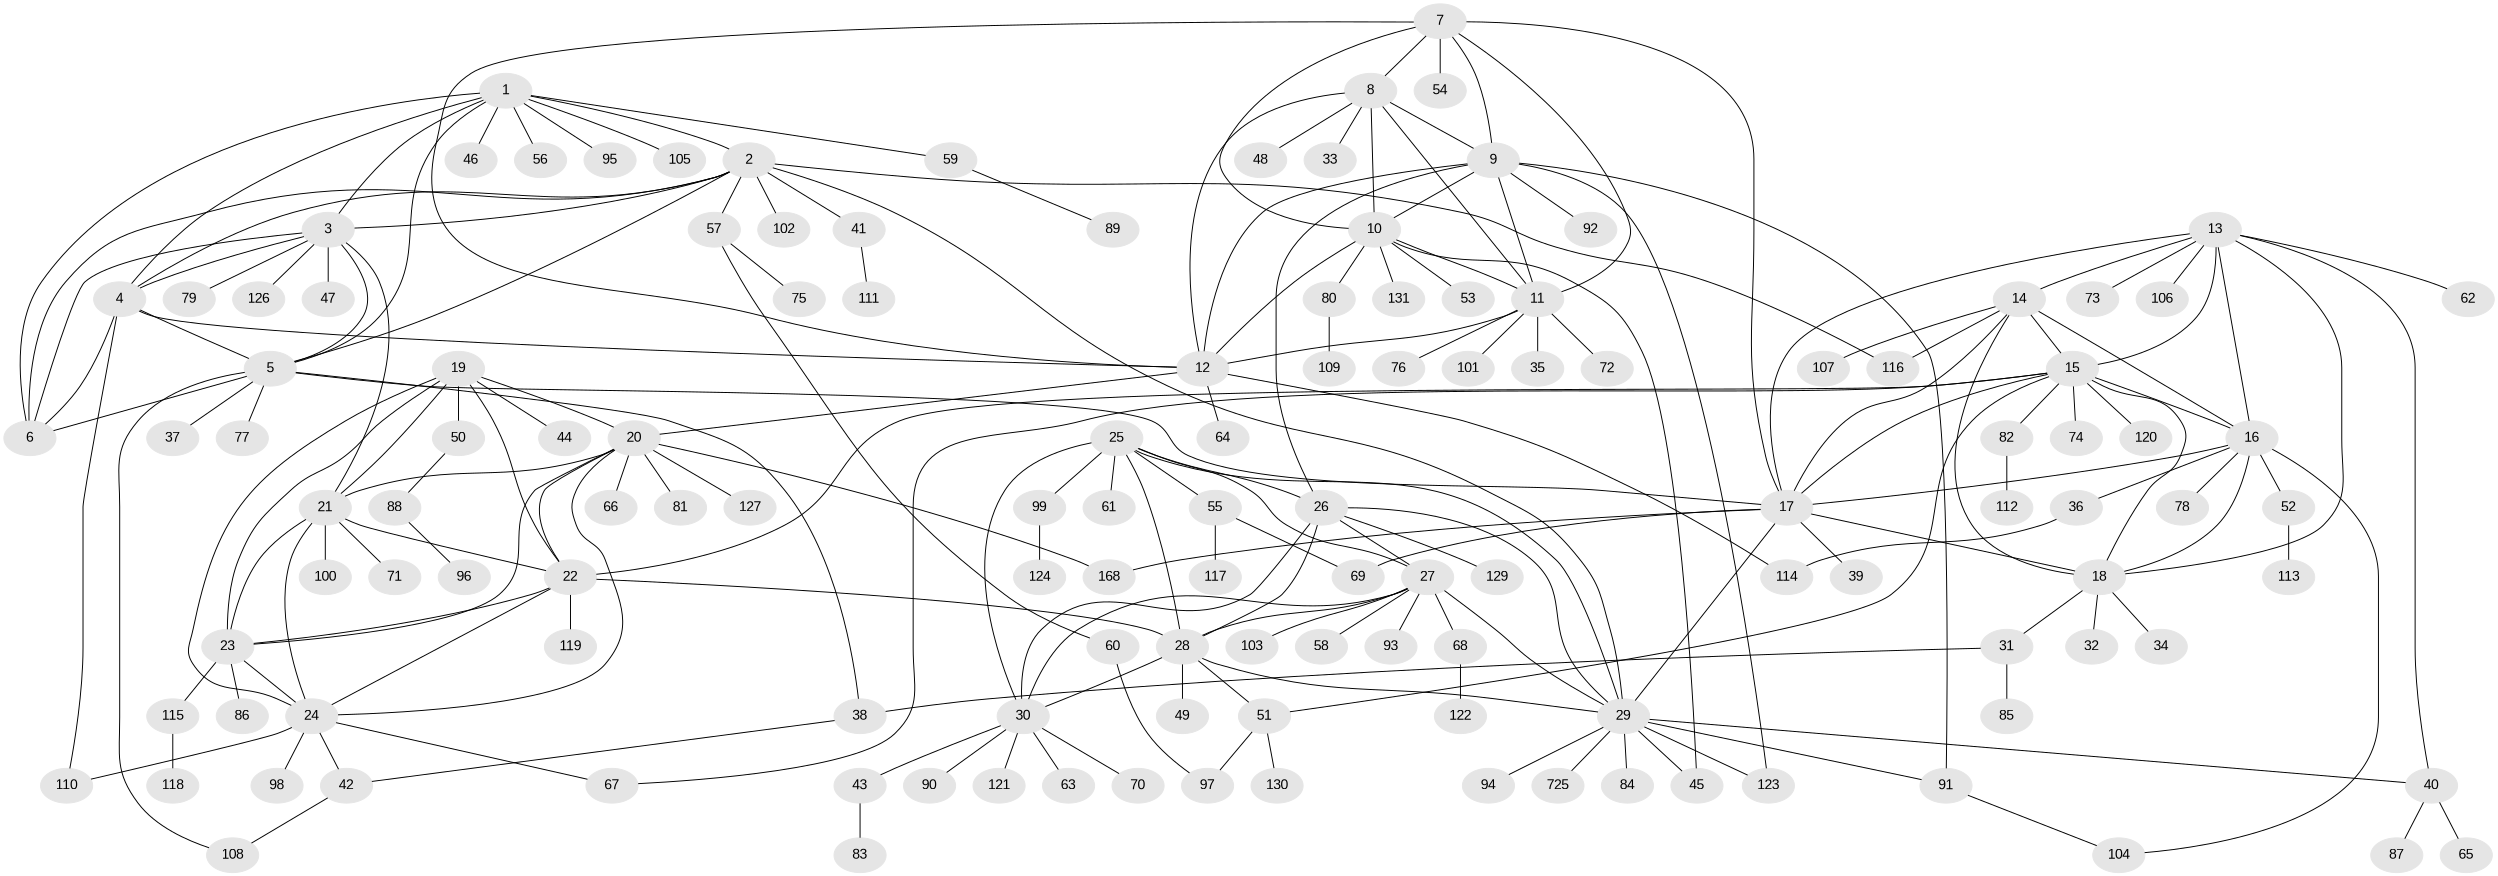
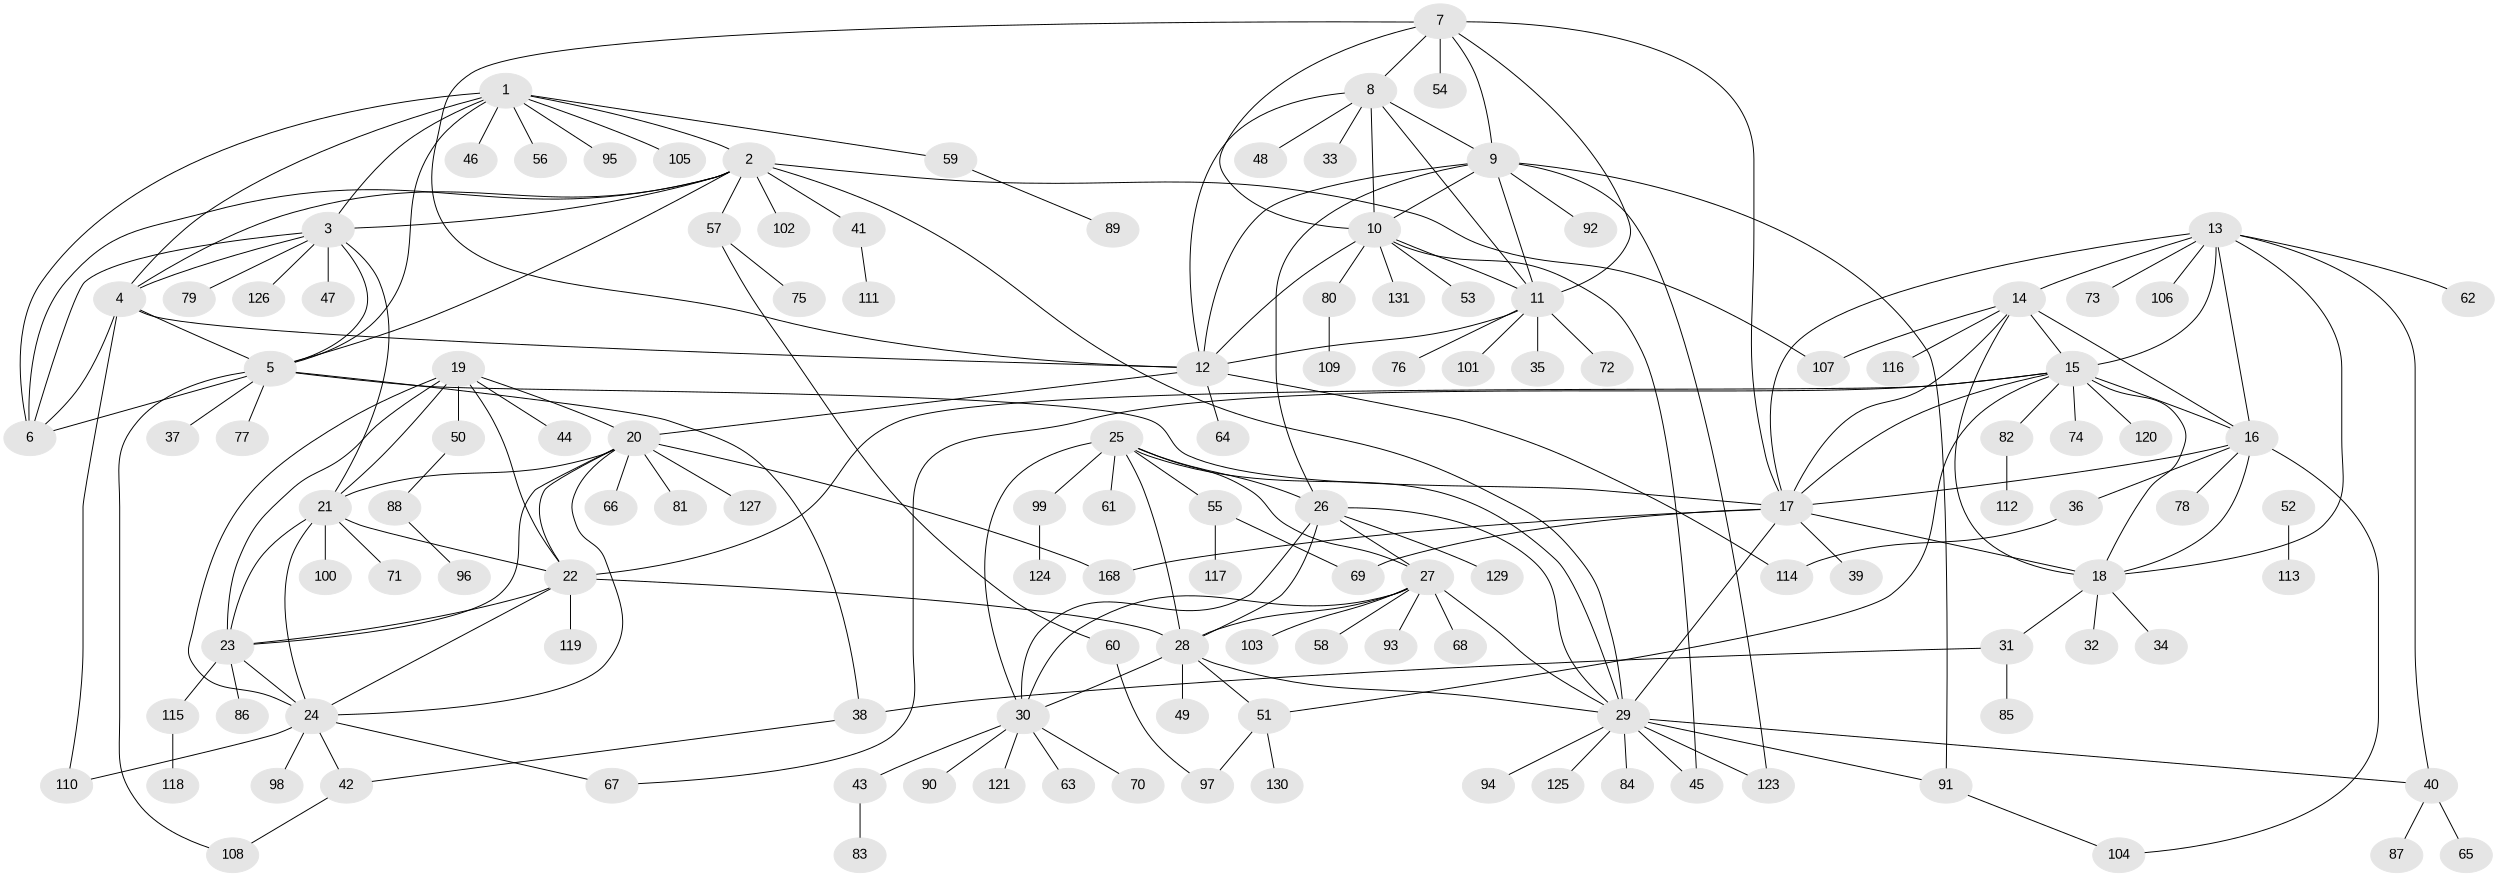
(1338, 192) -> (1279, 188)
(2270, 473) -> none
(1460, 716) -> none
(1558, 786) -> (1558, 786)
